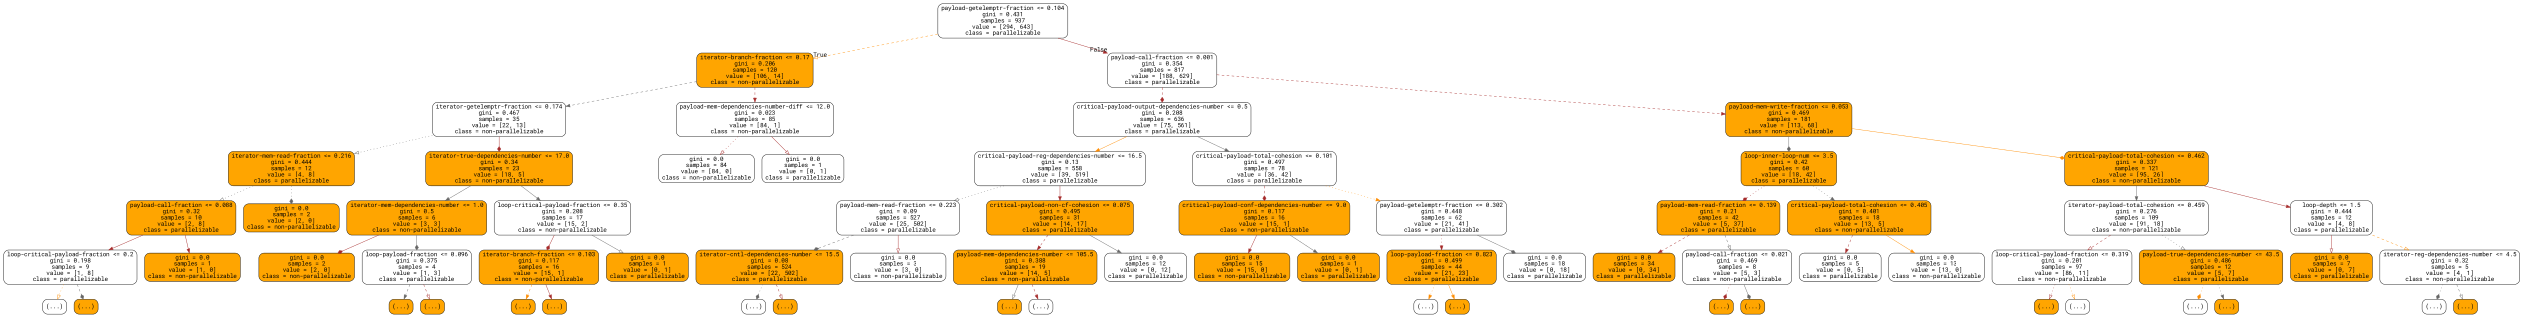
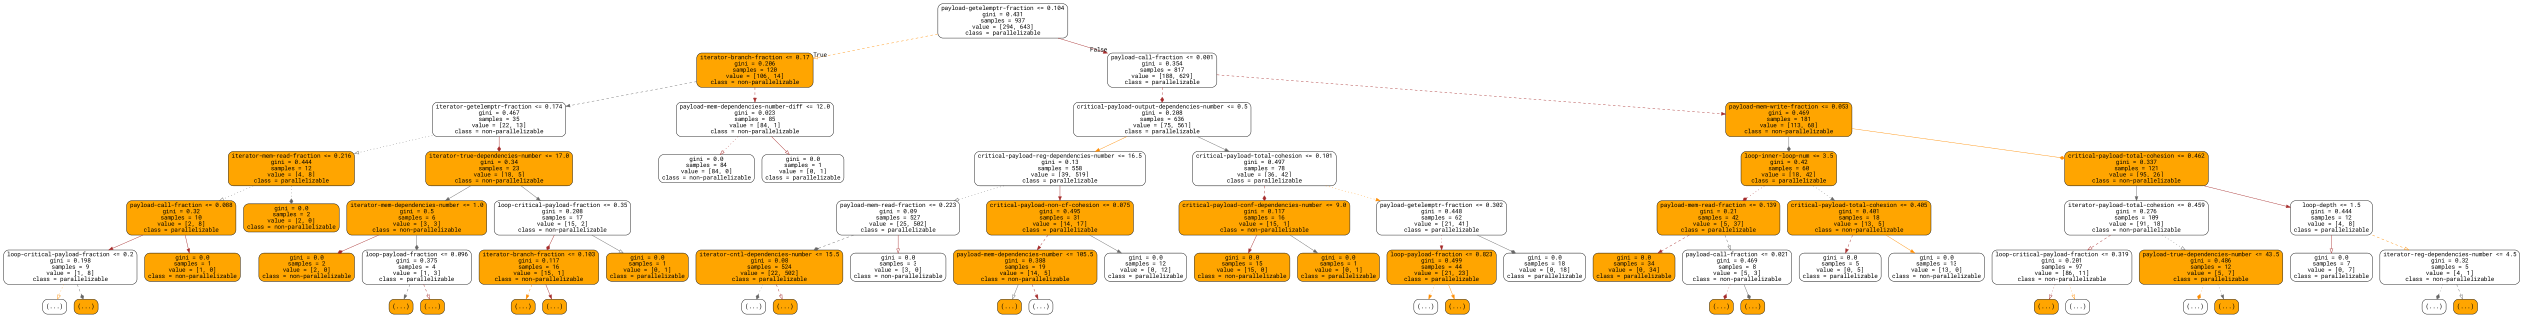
(2331, 267) -> (2331, 267)
